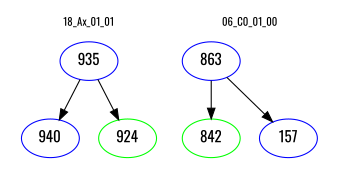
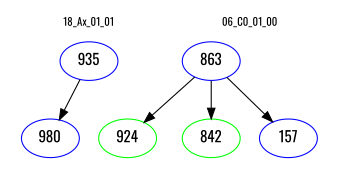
(106, 95) -> (181, 89)
(50, 138) -> (50, 138)
